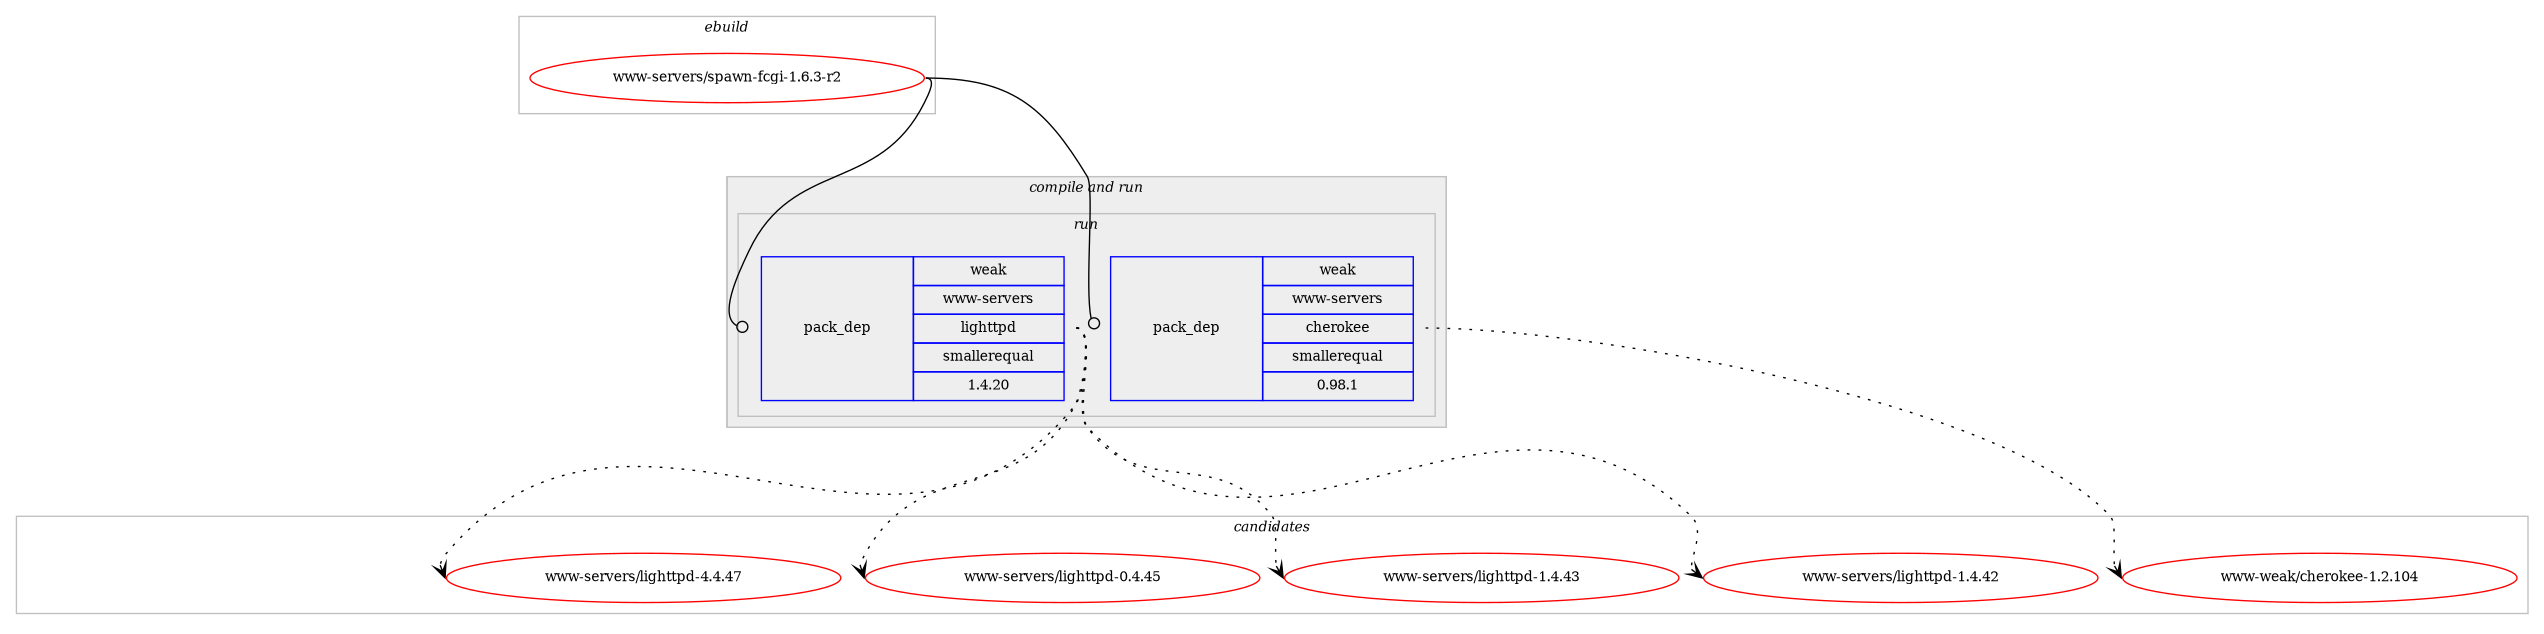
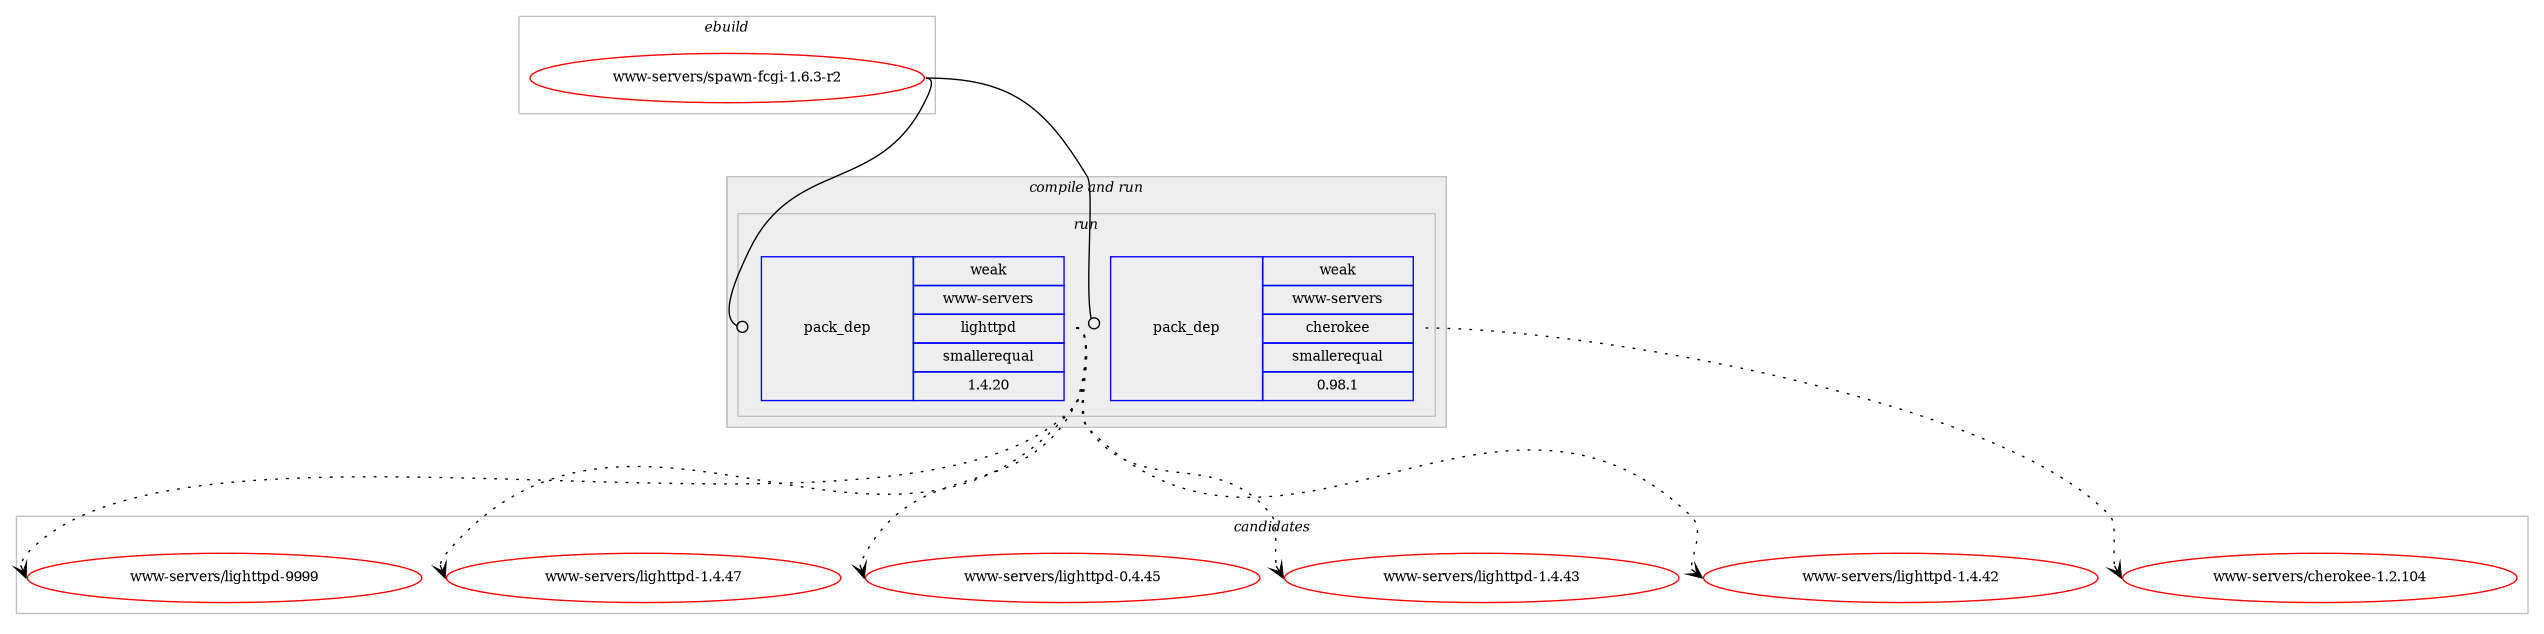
none -> (225, 578)
(644, 578) -> (644, 578)
(2320, 578) -> (2320, 578)
